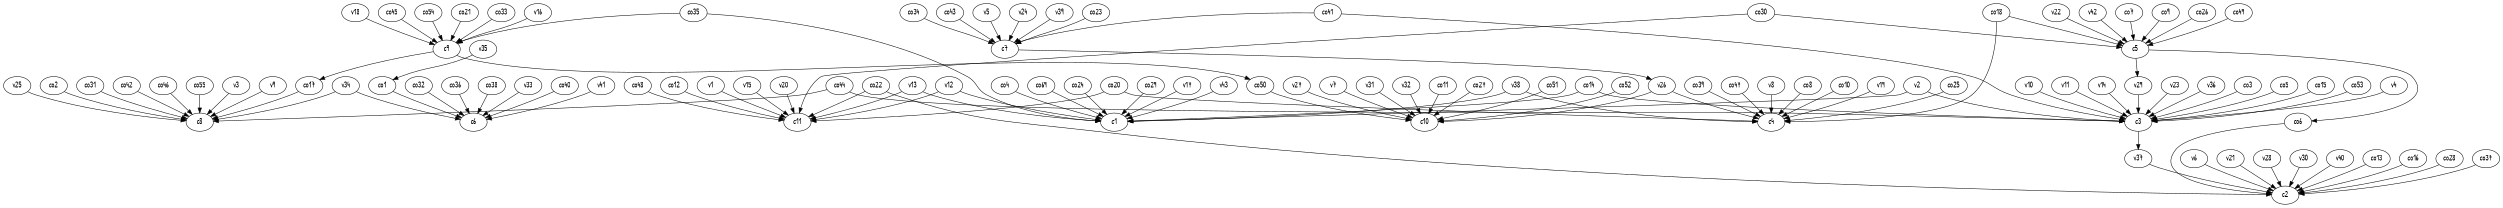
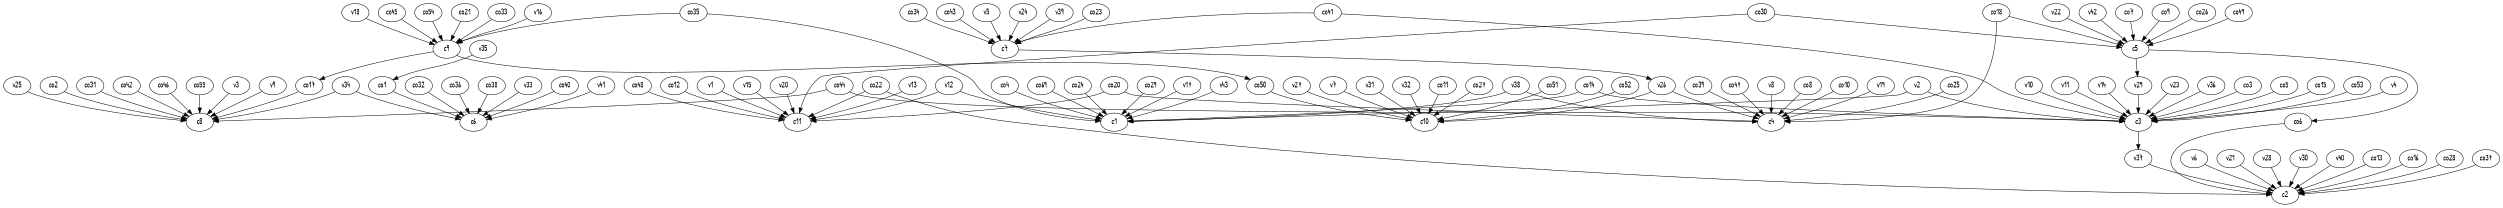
(1008, 111) -> none
